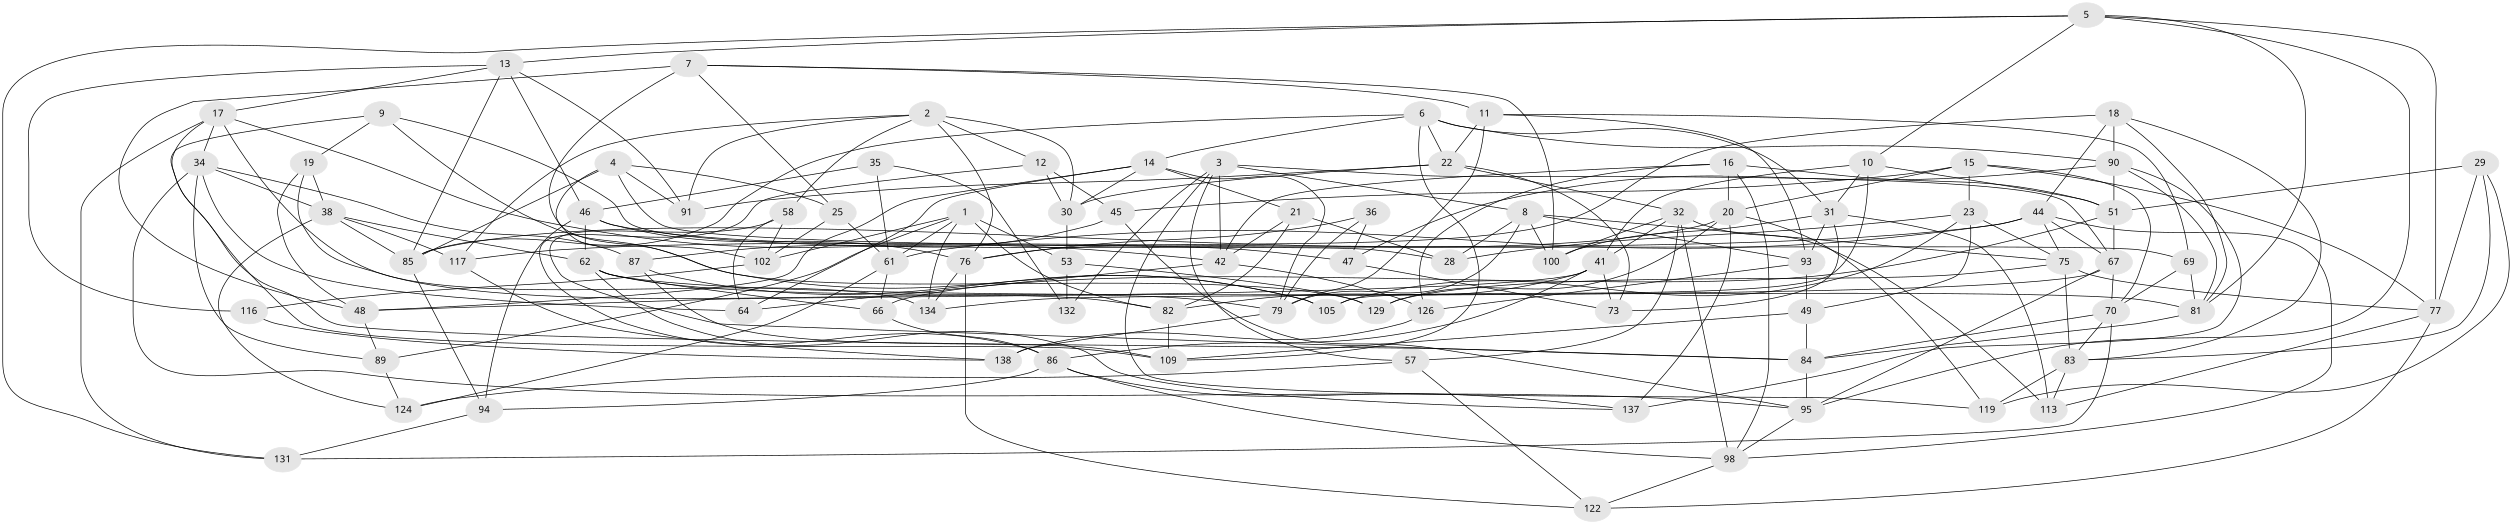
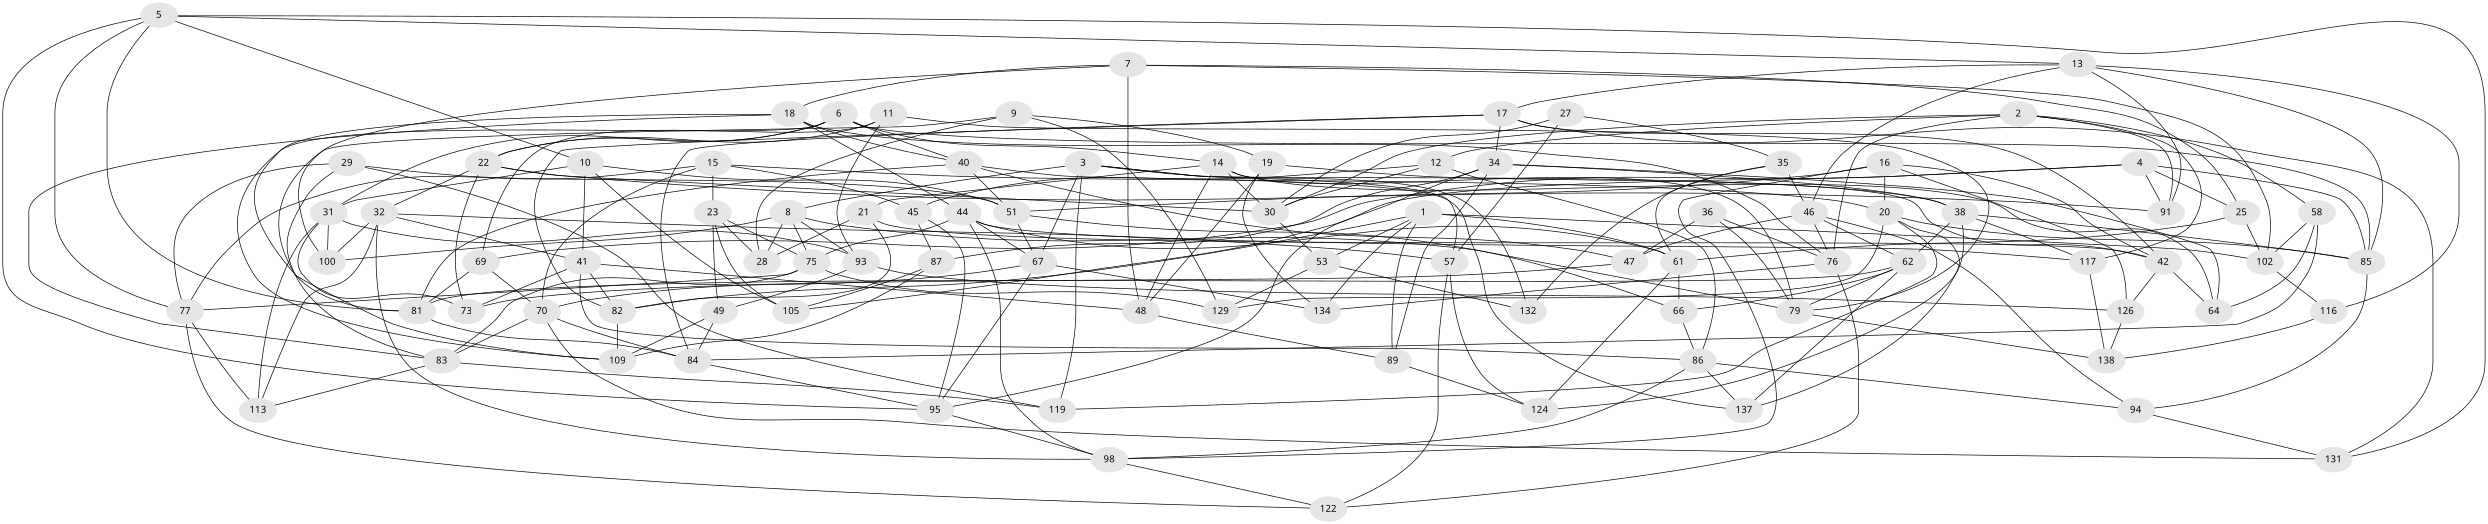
(1261, 84) -> (909, 81)
none -> (1566, 114)
(2114, 163) -> (964, 163)
